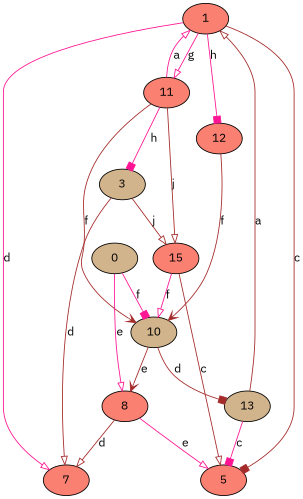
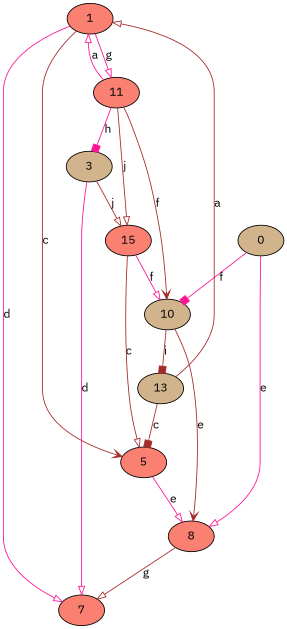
(219, 139) -> none
(294, 238) -> (43, 256)
(67, 322) -> (82, 384)
(178, 369) -> (166, 351)
(237, 439) -> (153, 421)
(170, 441) -> (165, 496)
(102, 443) -> (146, 573)
